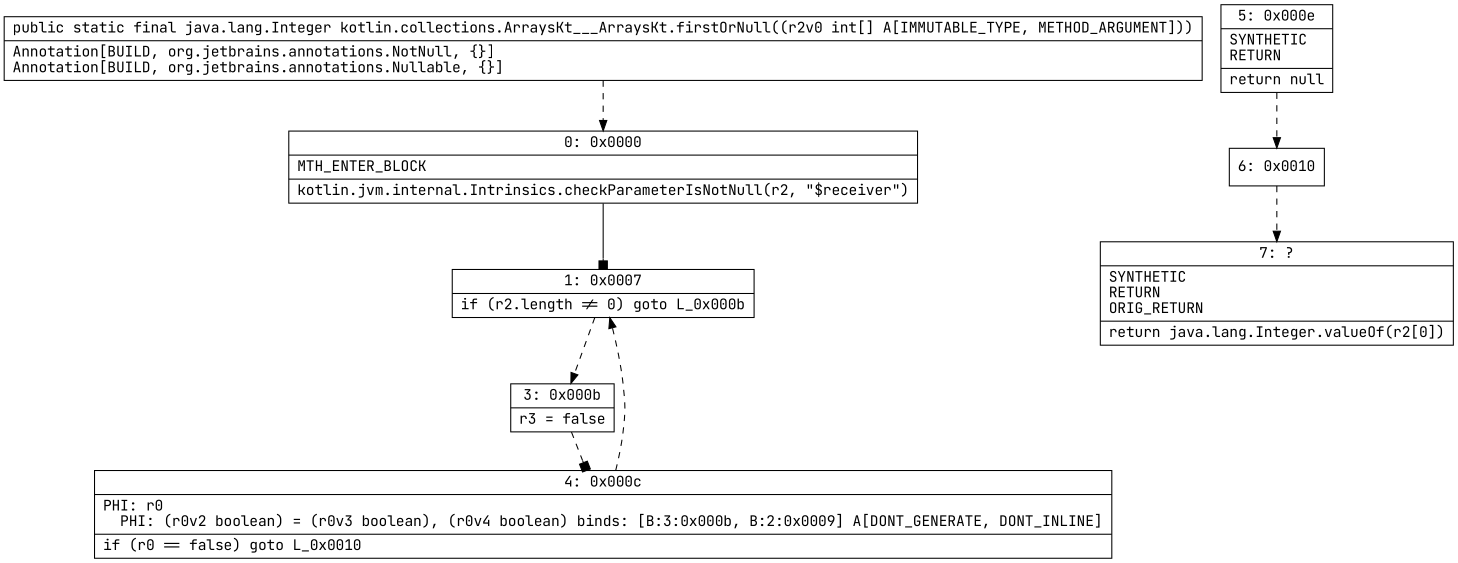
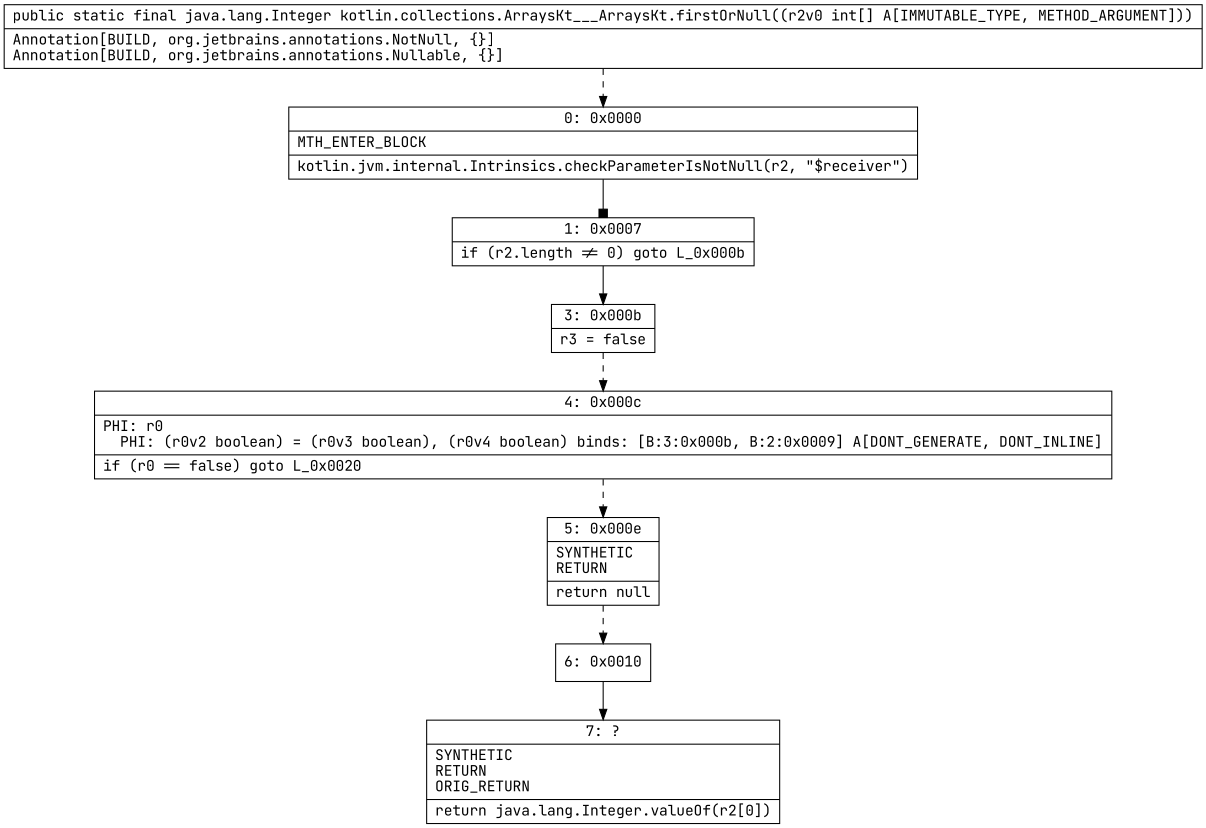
(1277, 208) -> (603, 696)
(585, 345) -> (603, 280)
(625, 399) -> (603, 493)
(577, 446) -> (603, 367)
(232, 546) -> (232, 466)
